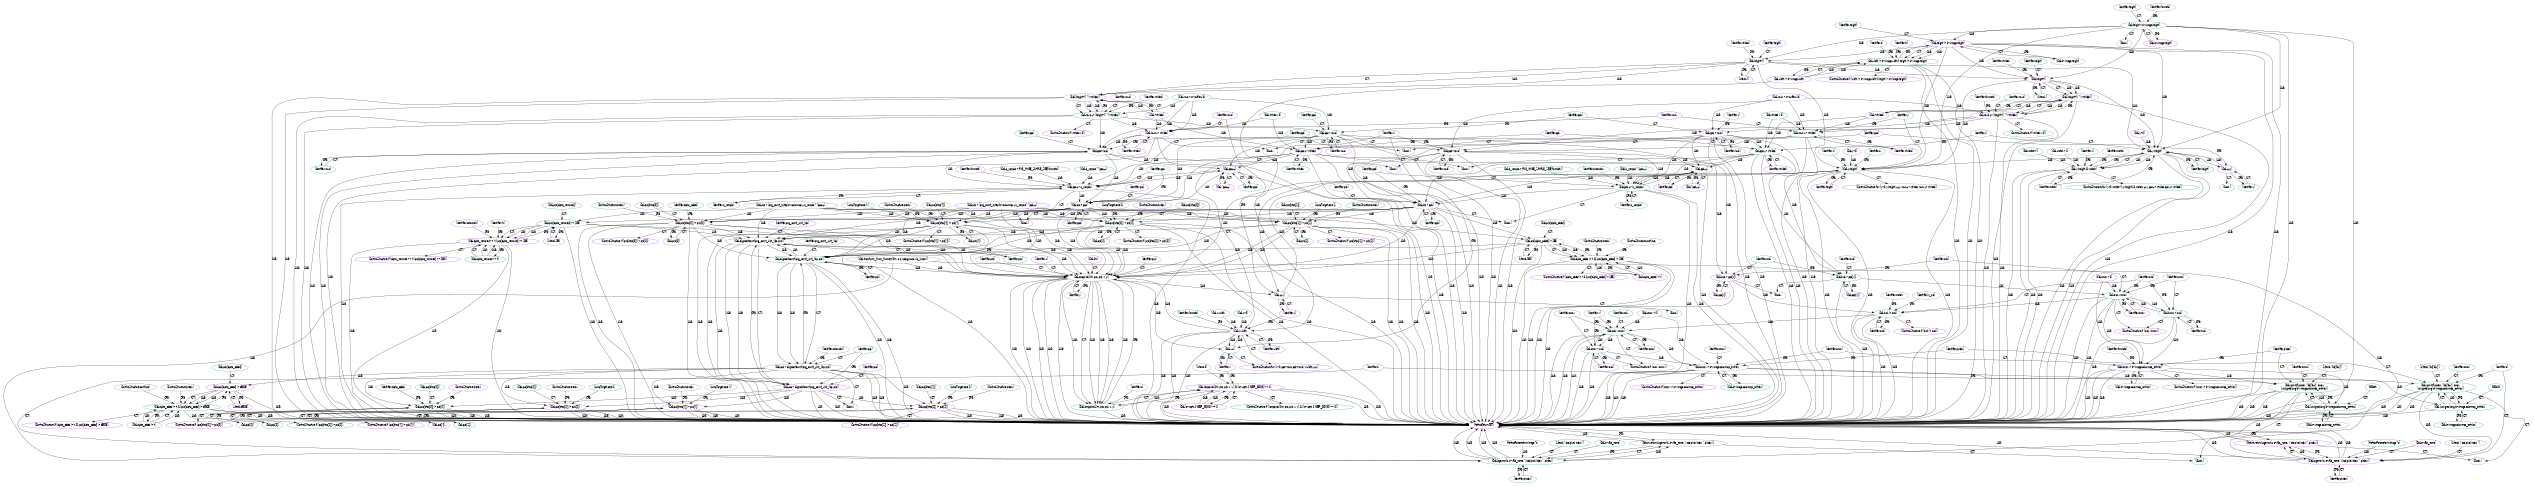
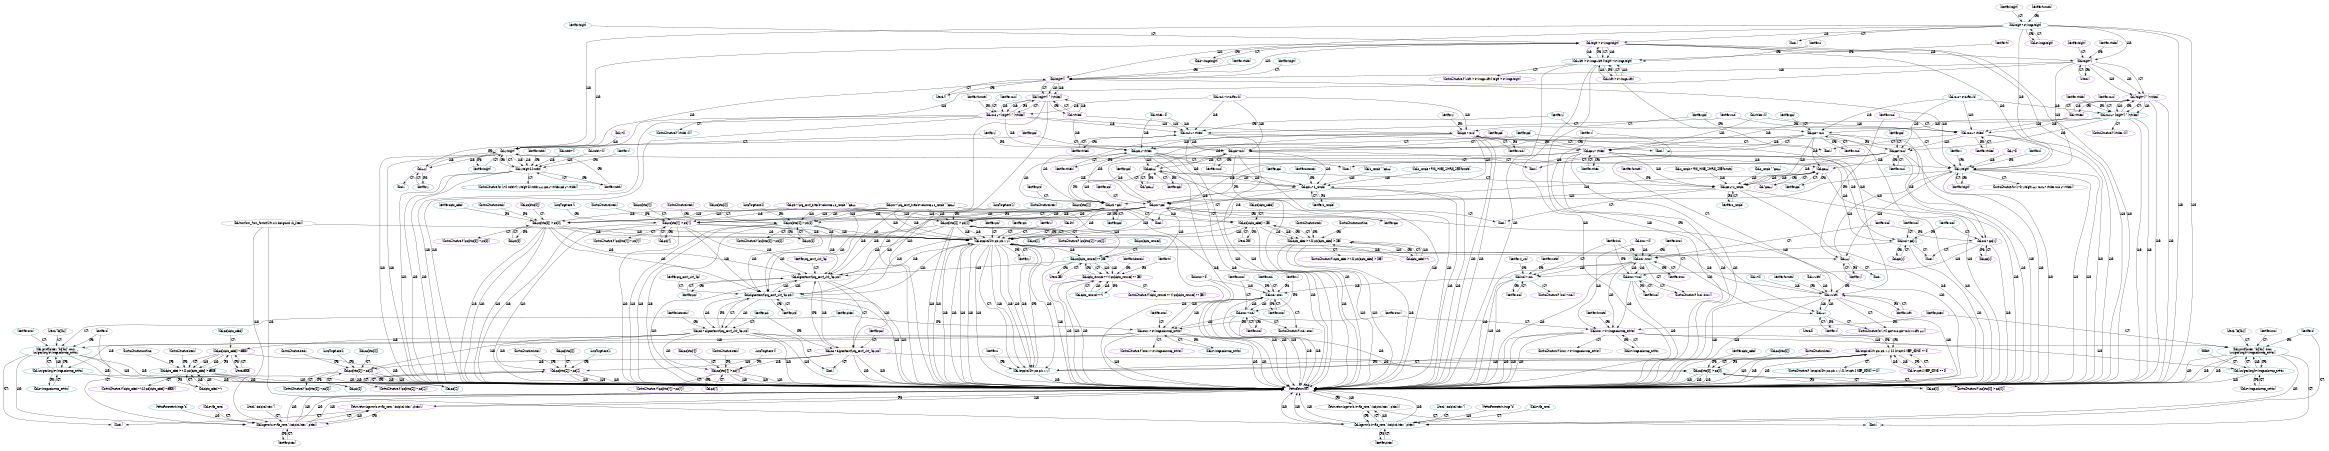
(854, 240) -> (1055, 248)
none -> (688, 351)
(2496, 387) -> none
